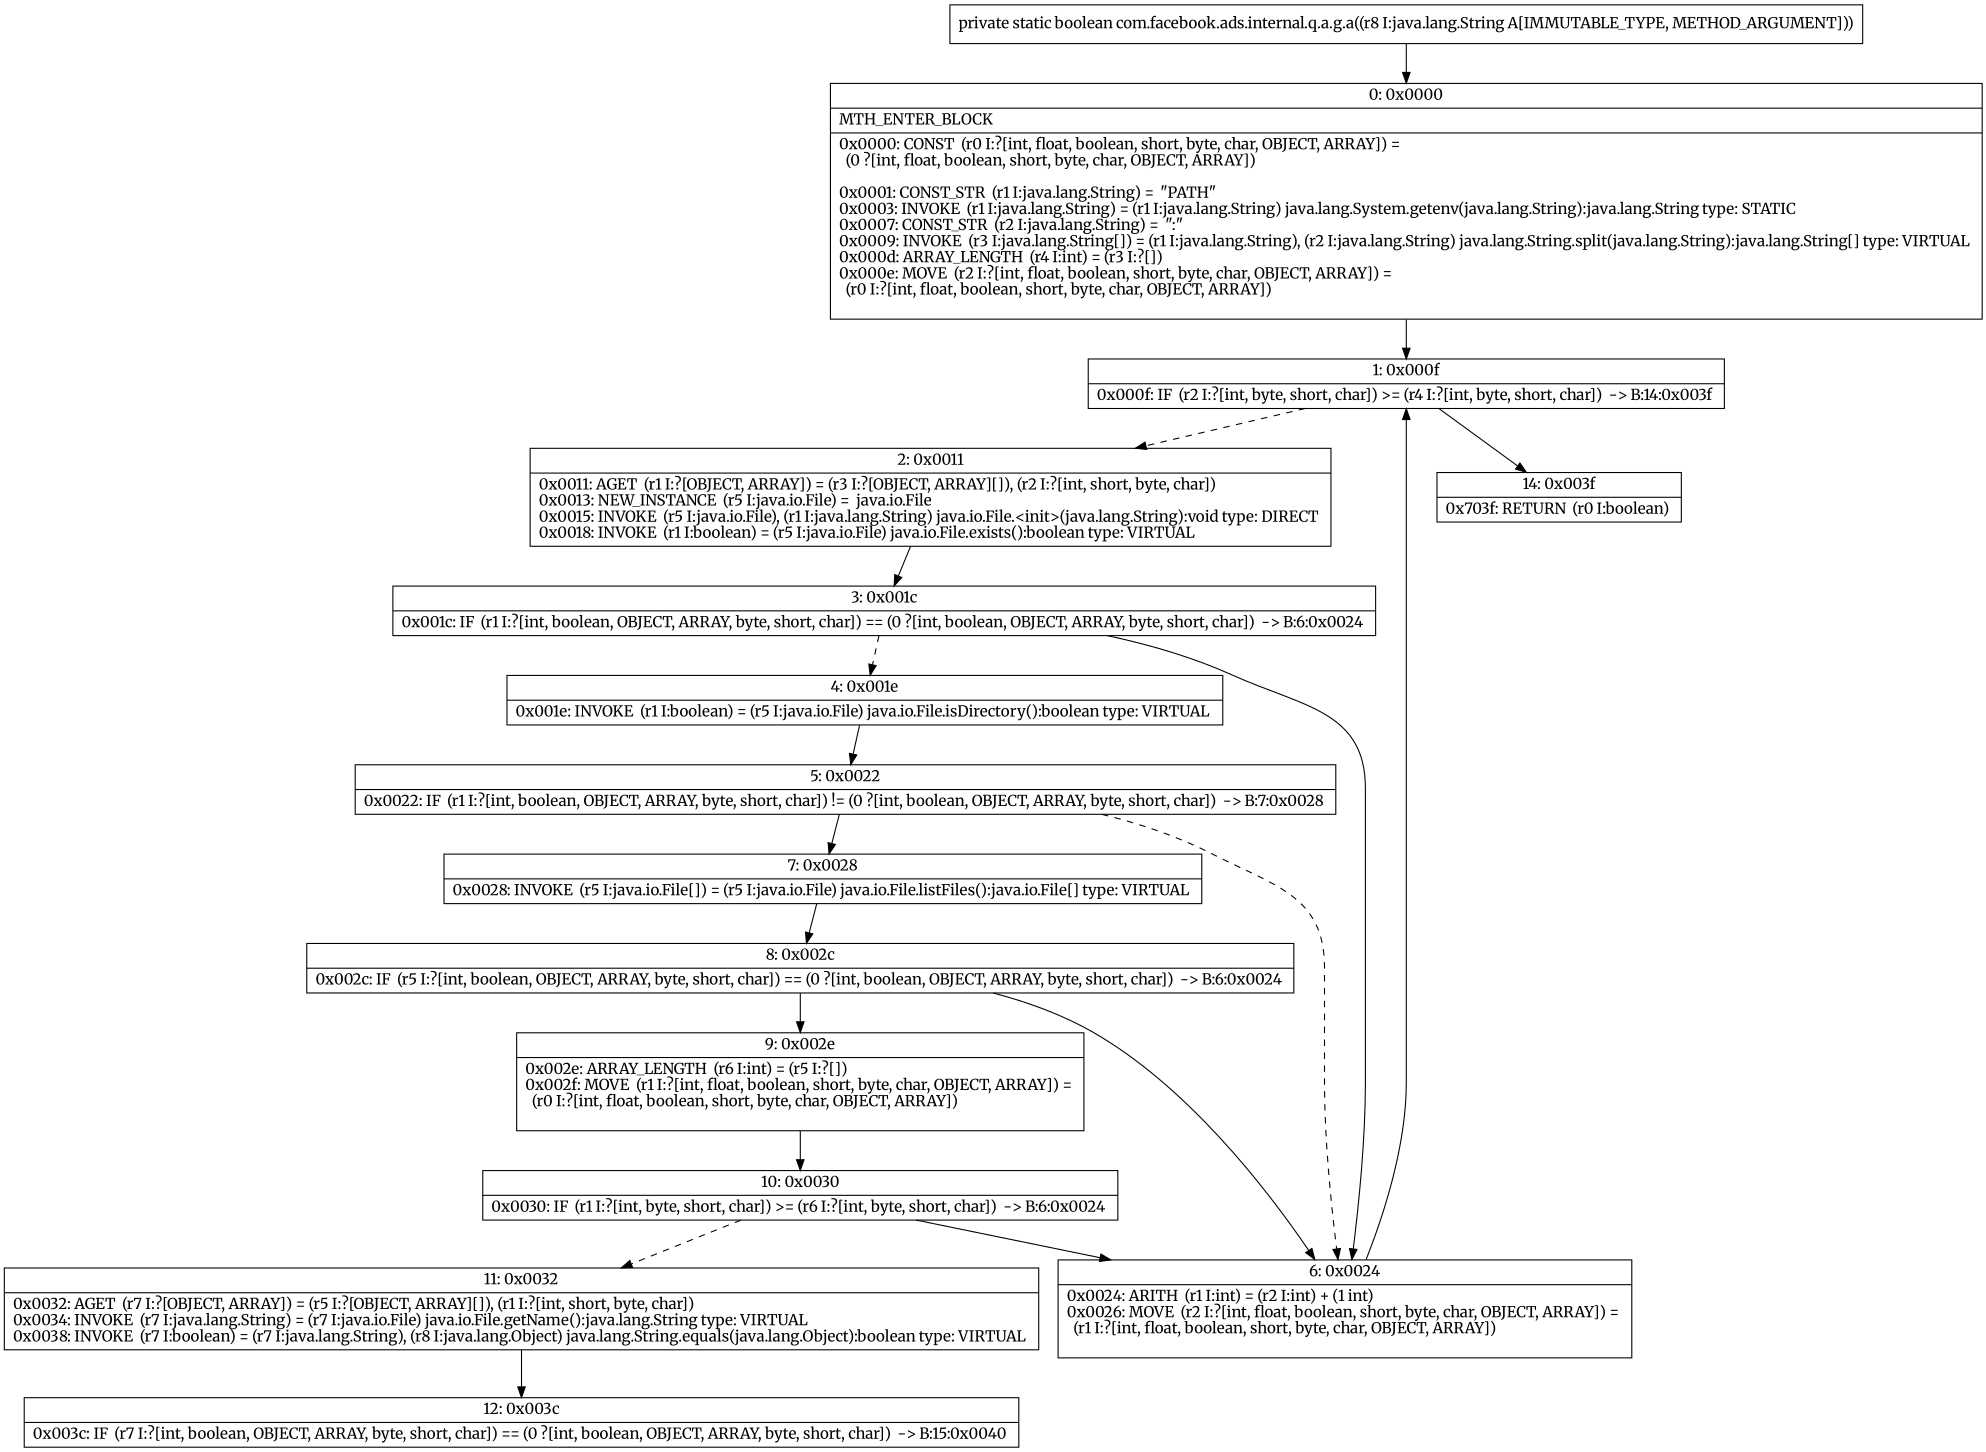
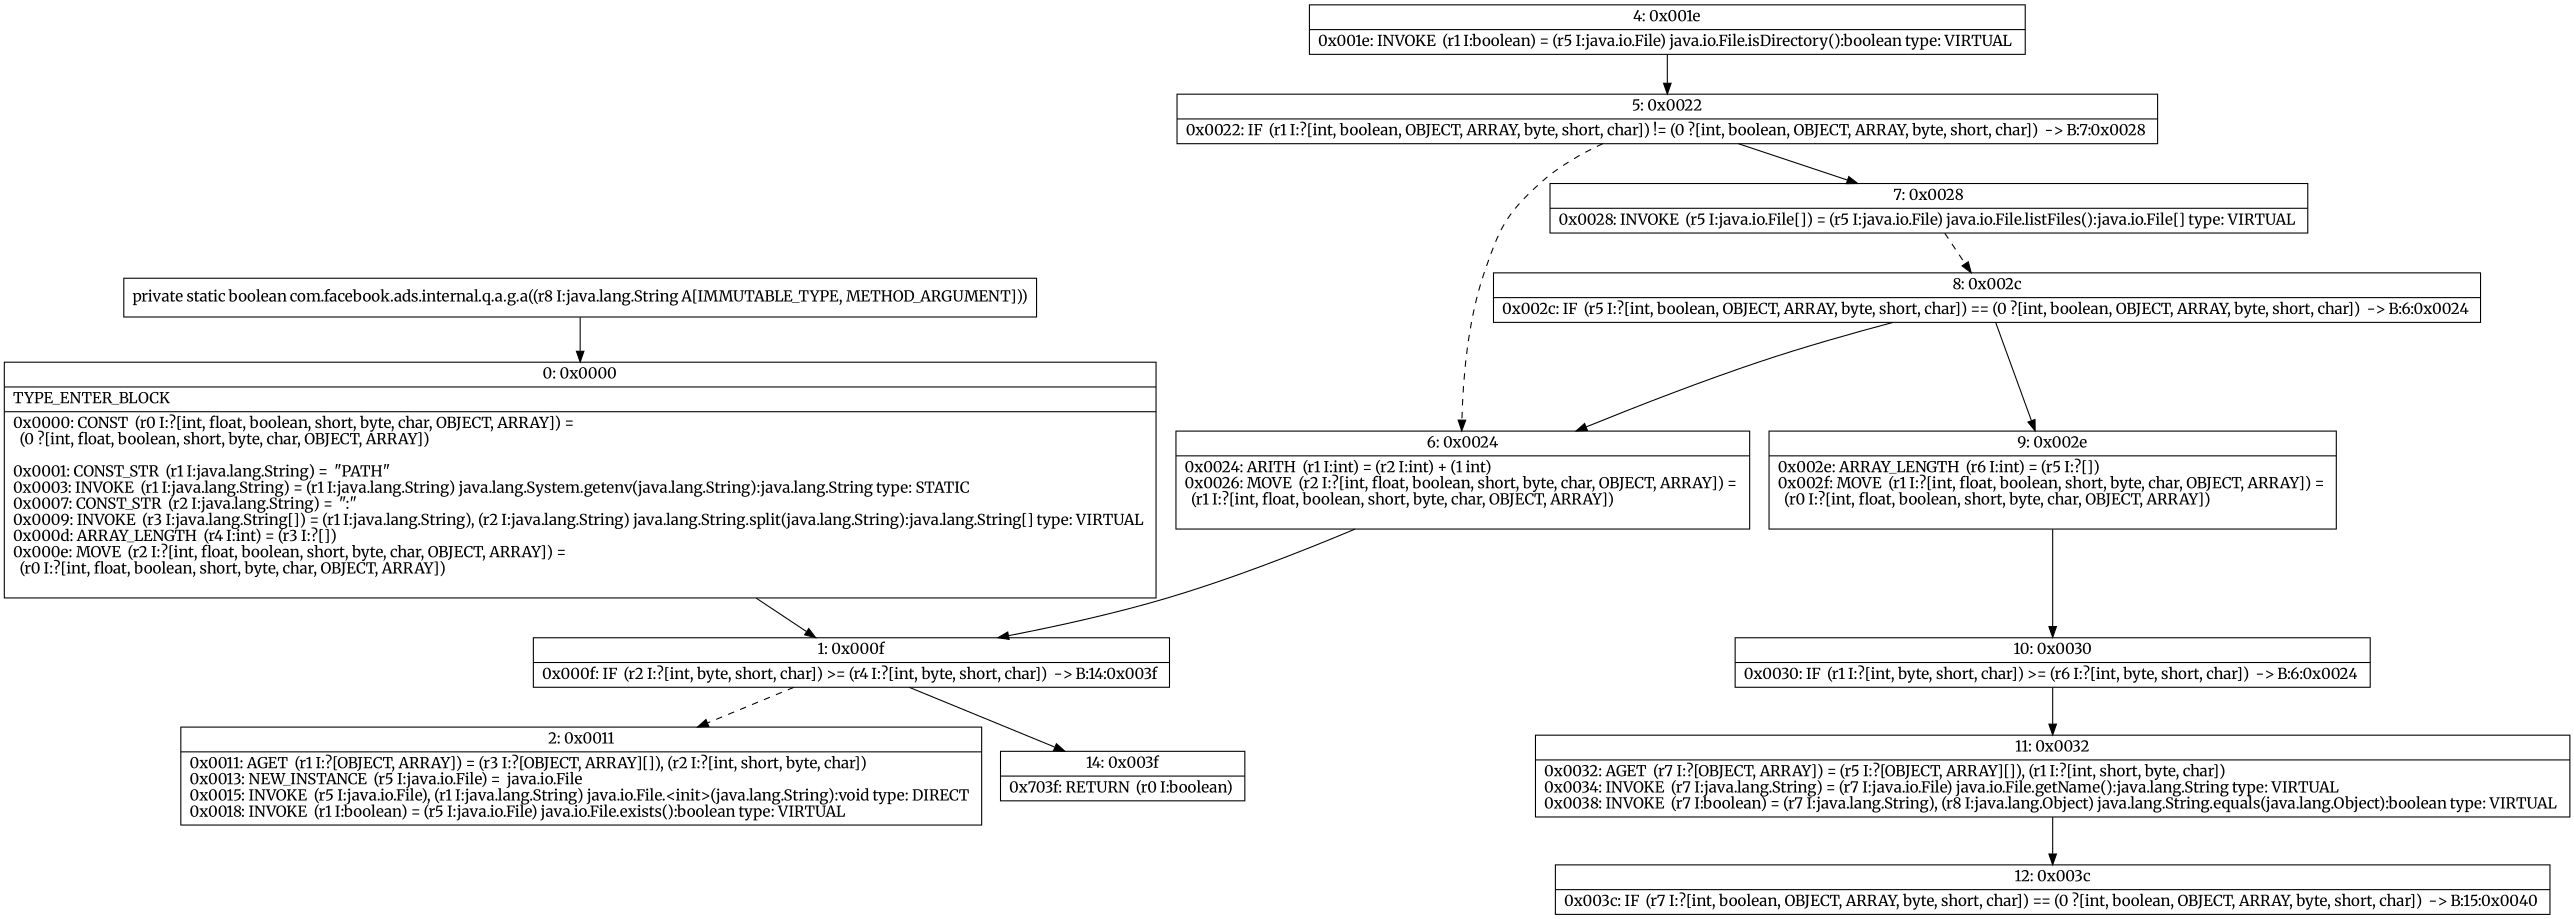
(916, 120) -> (91, 399)
(884, 611) -> none
(813, 918) -> (1955, 248)
(1008, 1239) -> none
(686, 1242) -> (2053, 706)
